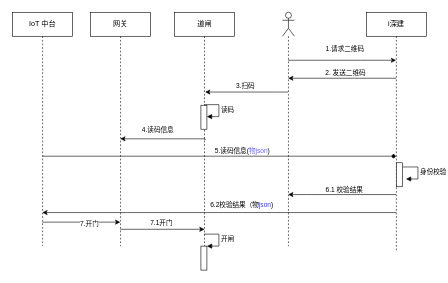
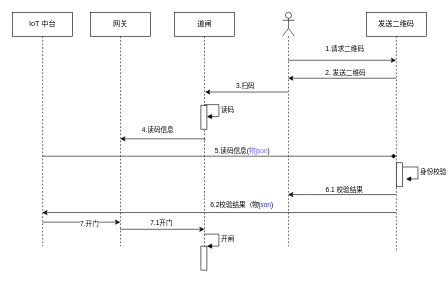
(396, 24) -> (396, 24)
